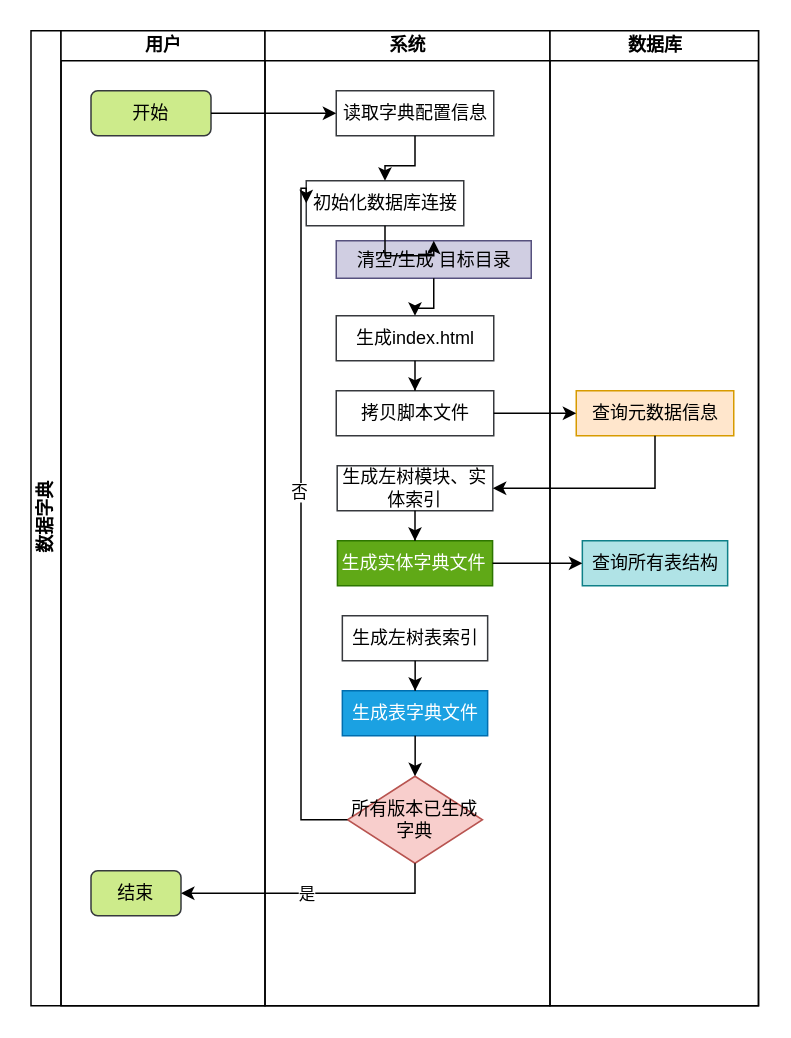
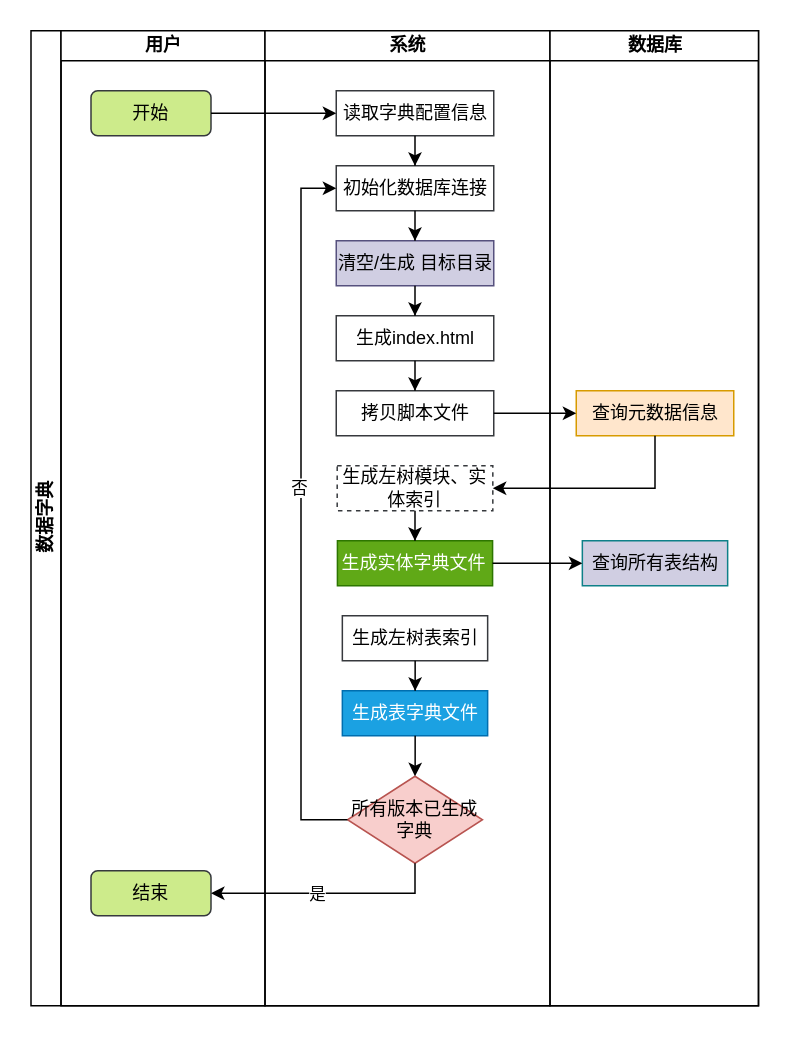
(385, 203) -> (415, 188)
(434, 260) -> (415, 263)
(415, 488) -> (415, 488)
(655, 563) -> (655, 563)
(136, 893) -> (151, 893)
